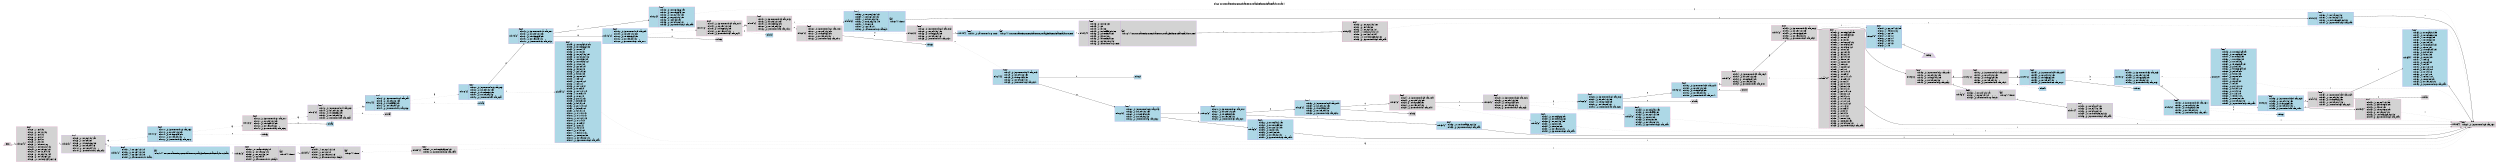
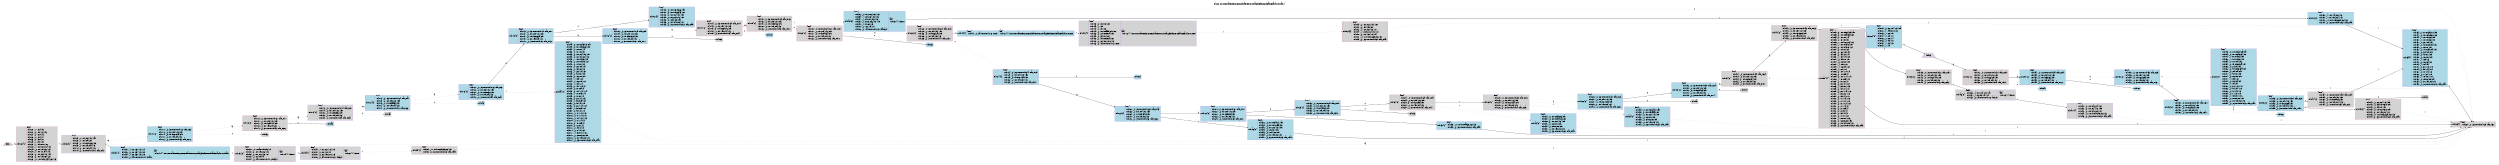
(2450, 26) -> (2374, 37)
(1269, 32) -> (1269, 32)
(1957, 77) -> (1950, 63)
